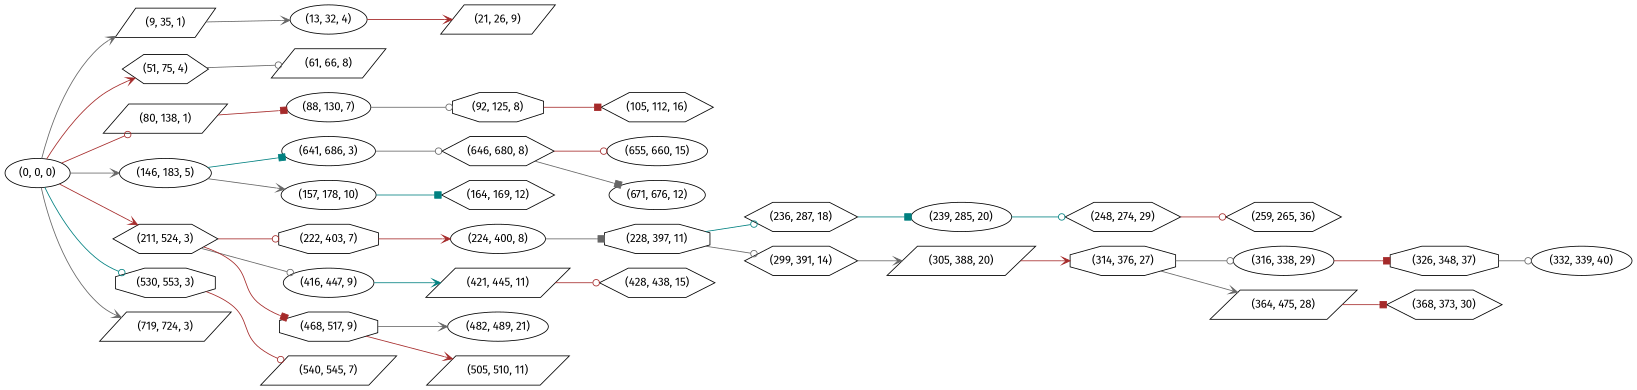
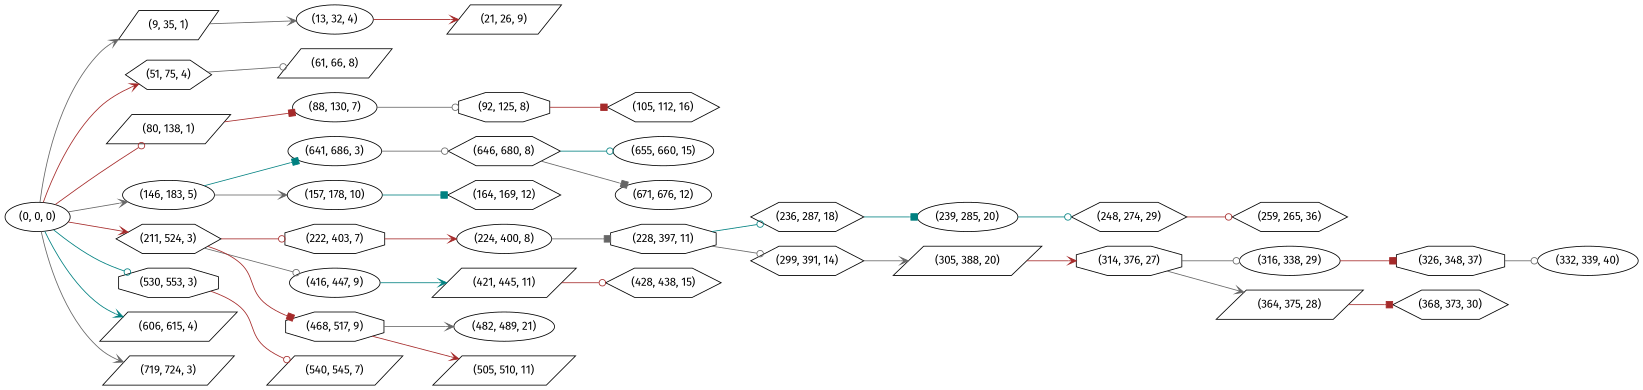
(577, 151) -> (583, 151)
(1284, 305) -> (1290, 305)
none -> (169, 327)
